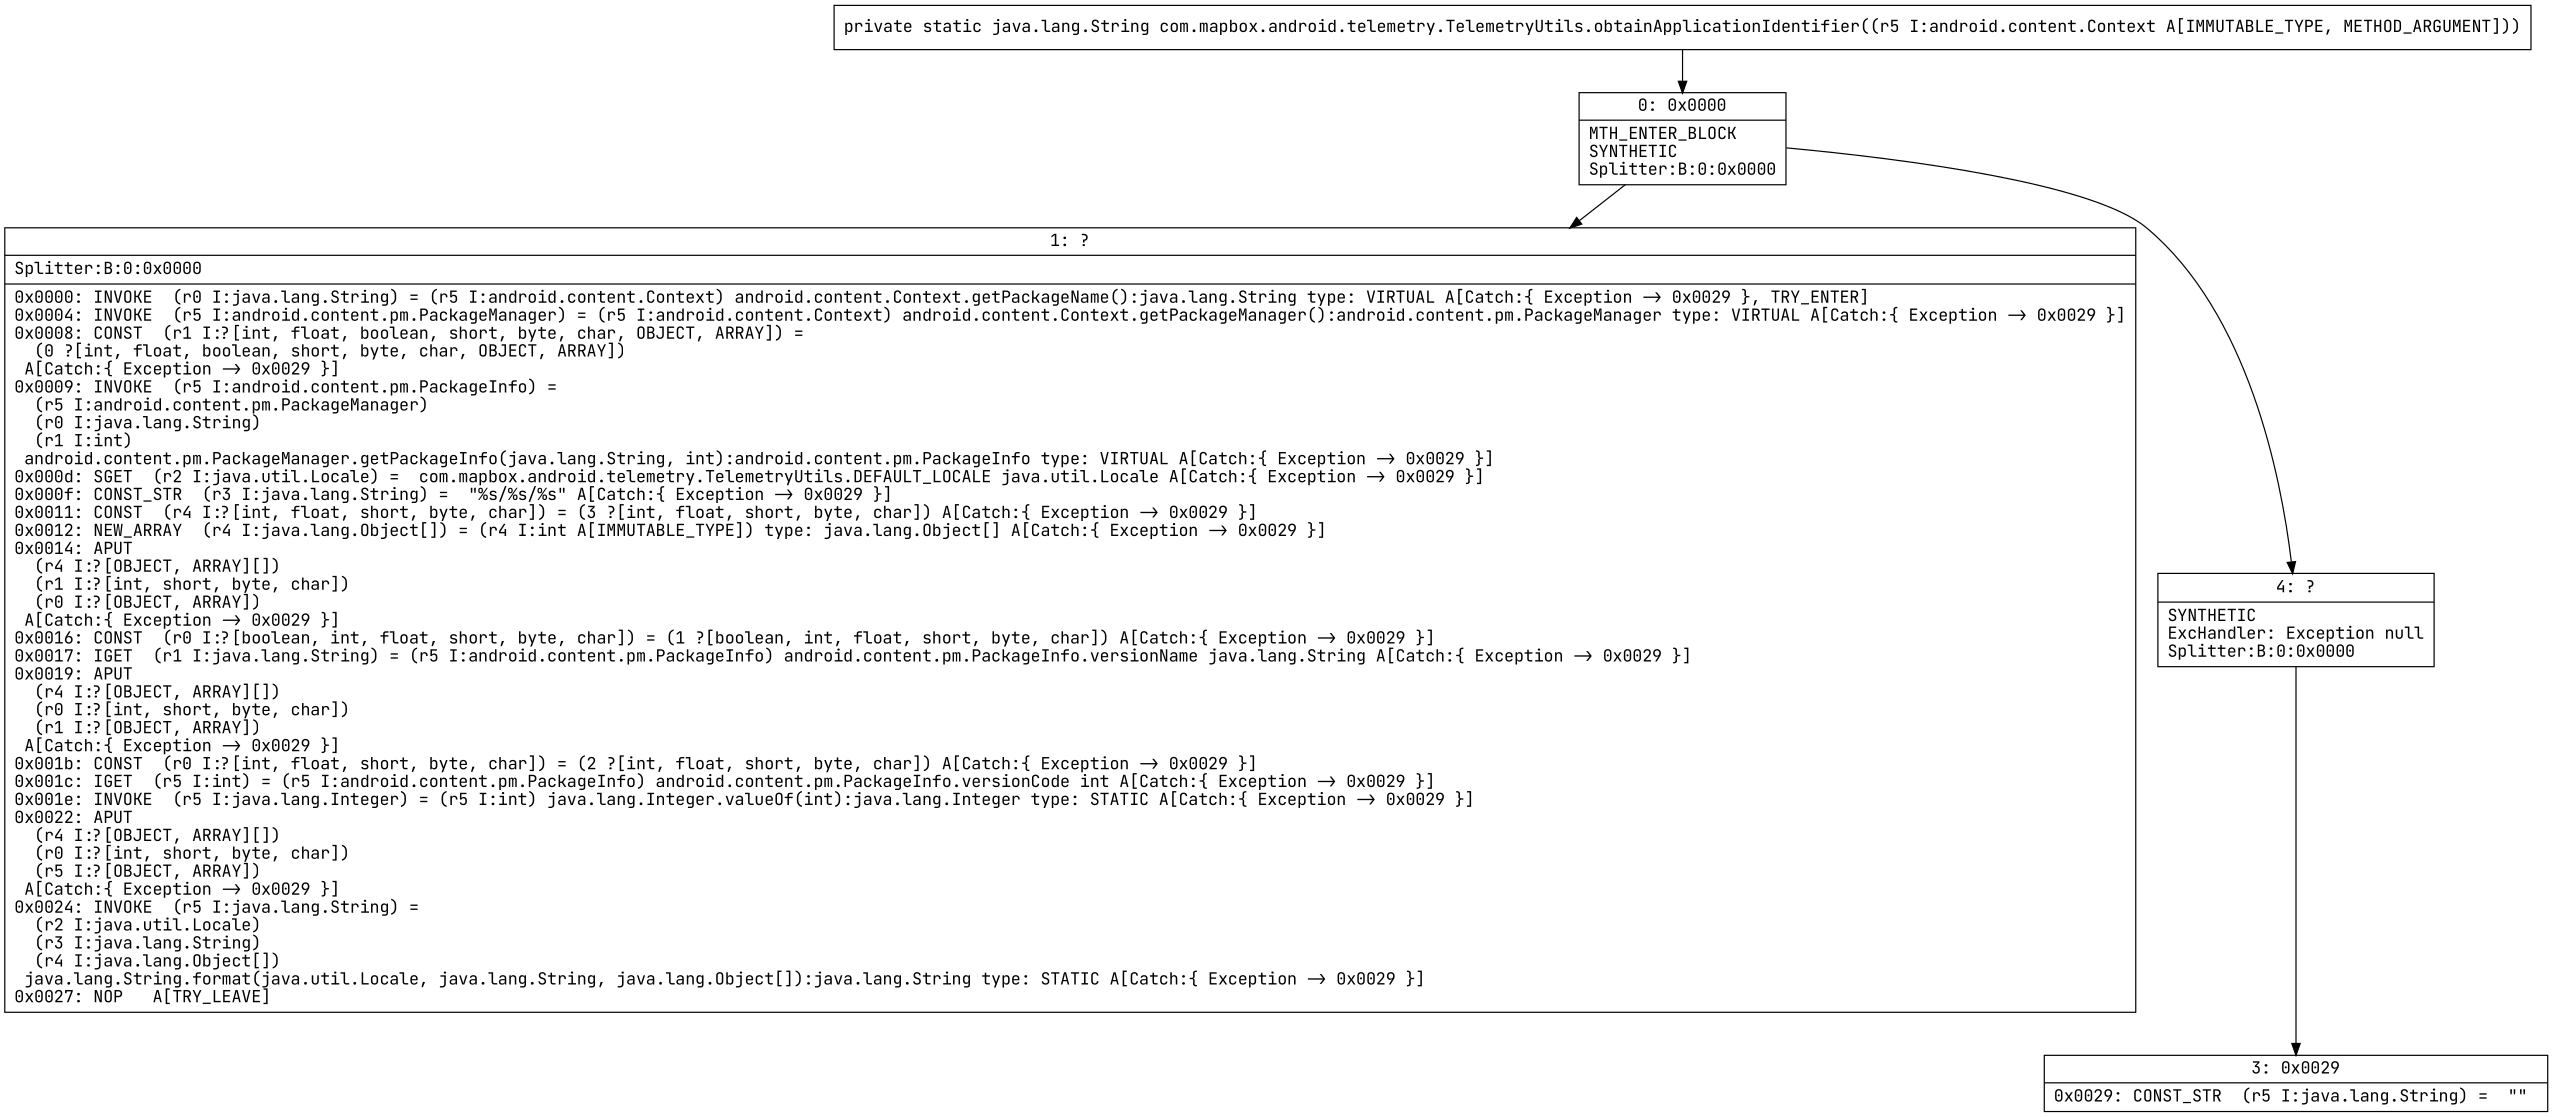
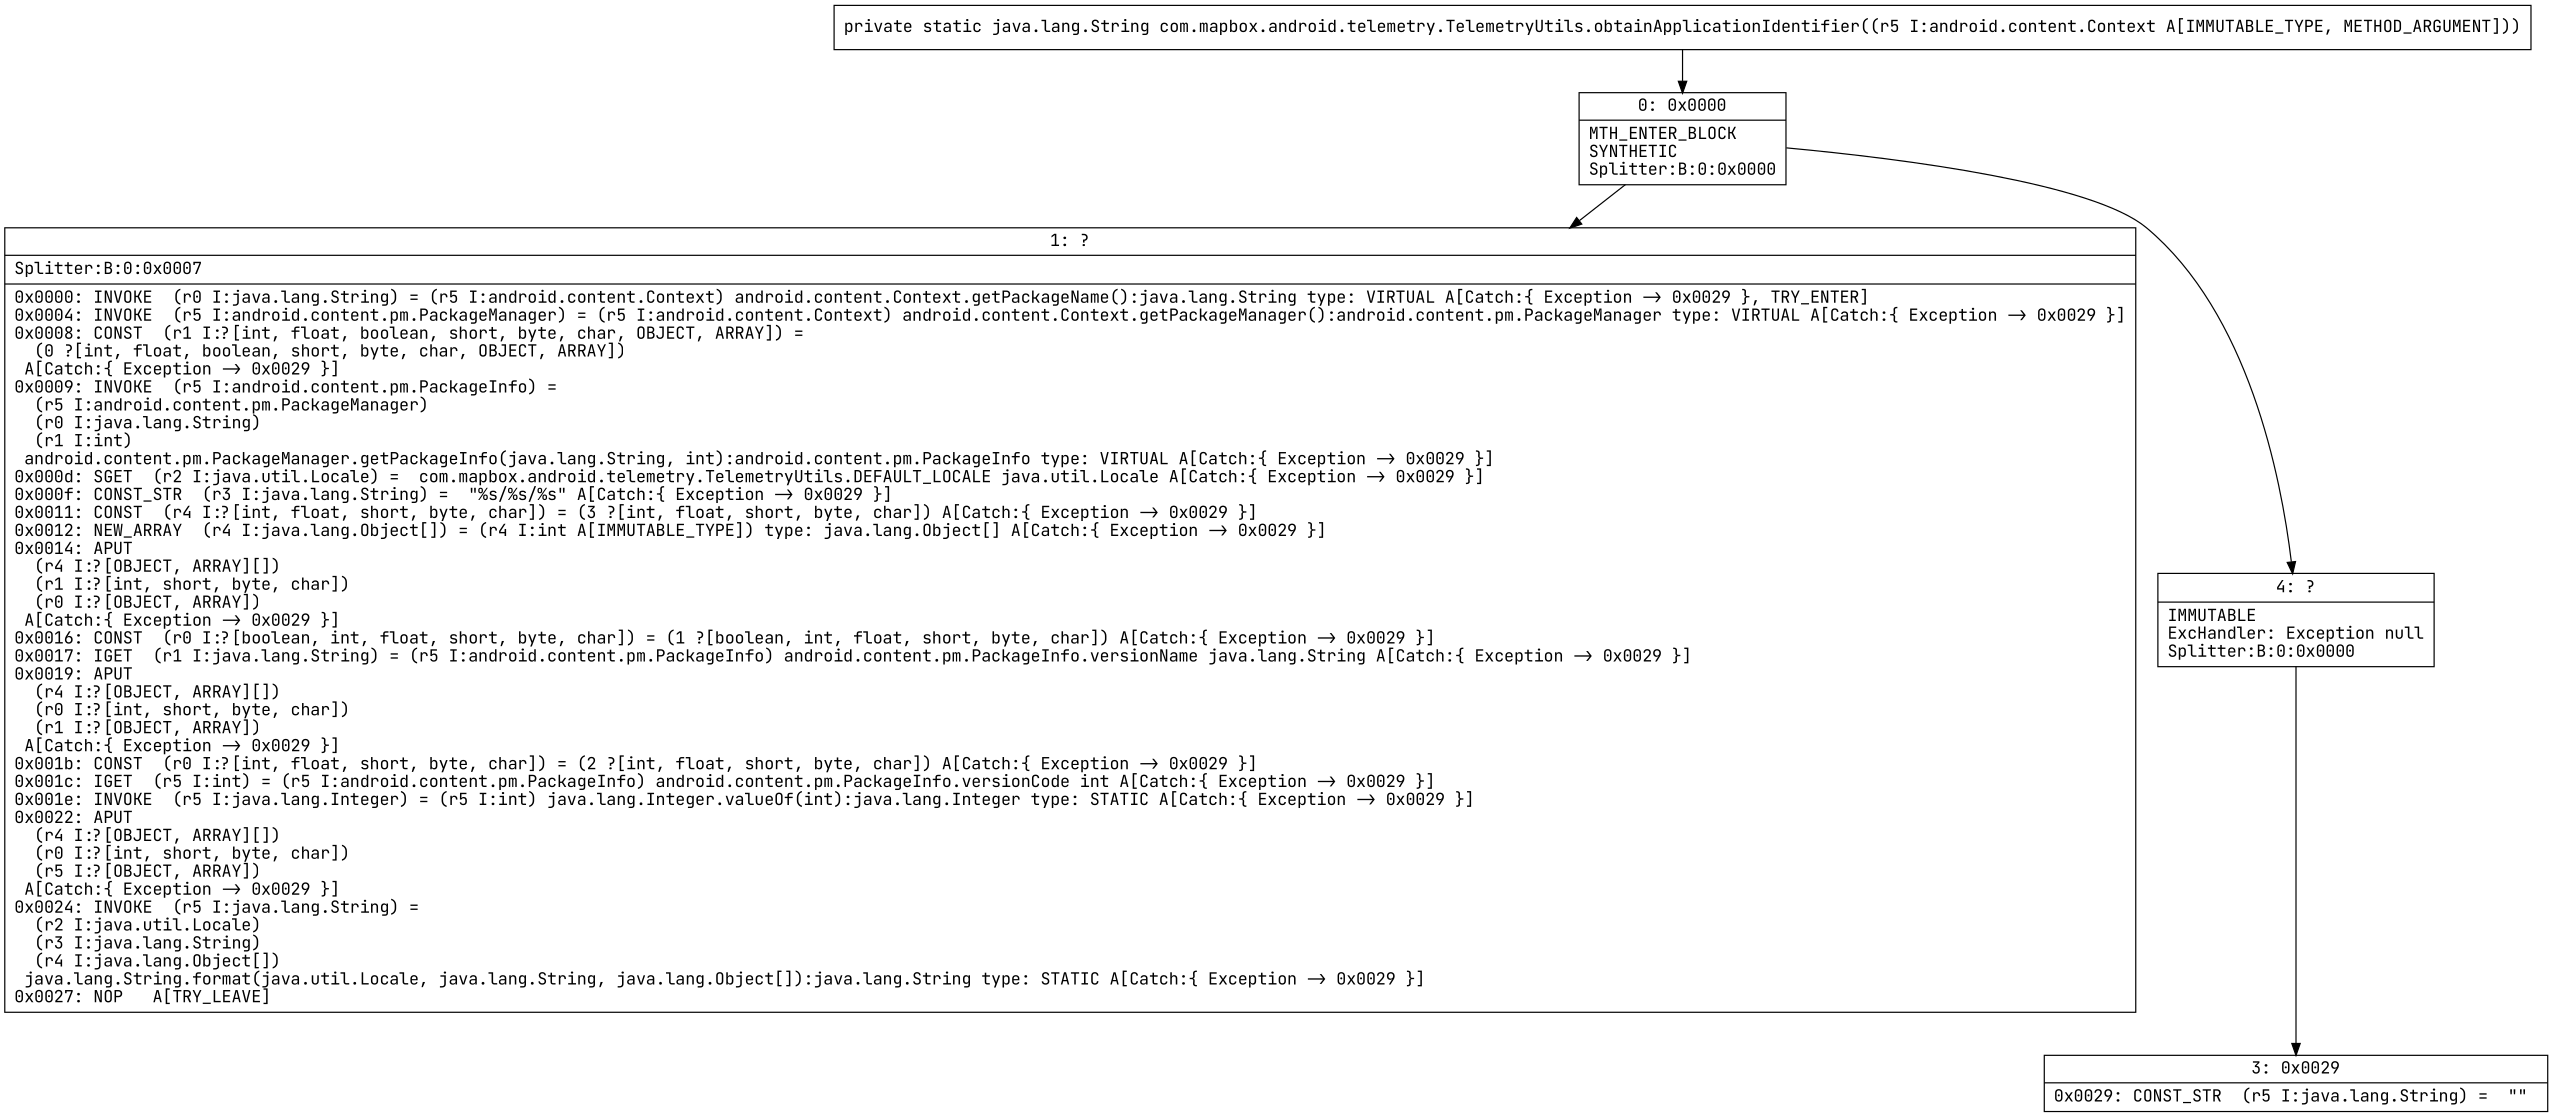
(108, 269) -> (108, 269)
(2212, 616) -> (2212, 616)
